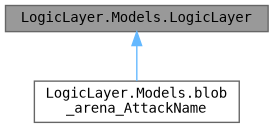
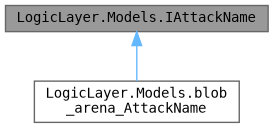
(137, 19) -> (137, 19)
